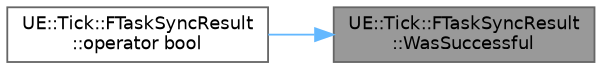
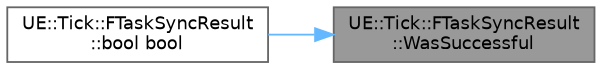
(138, 35) -> (138, 35)
